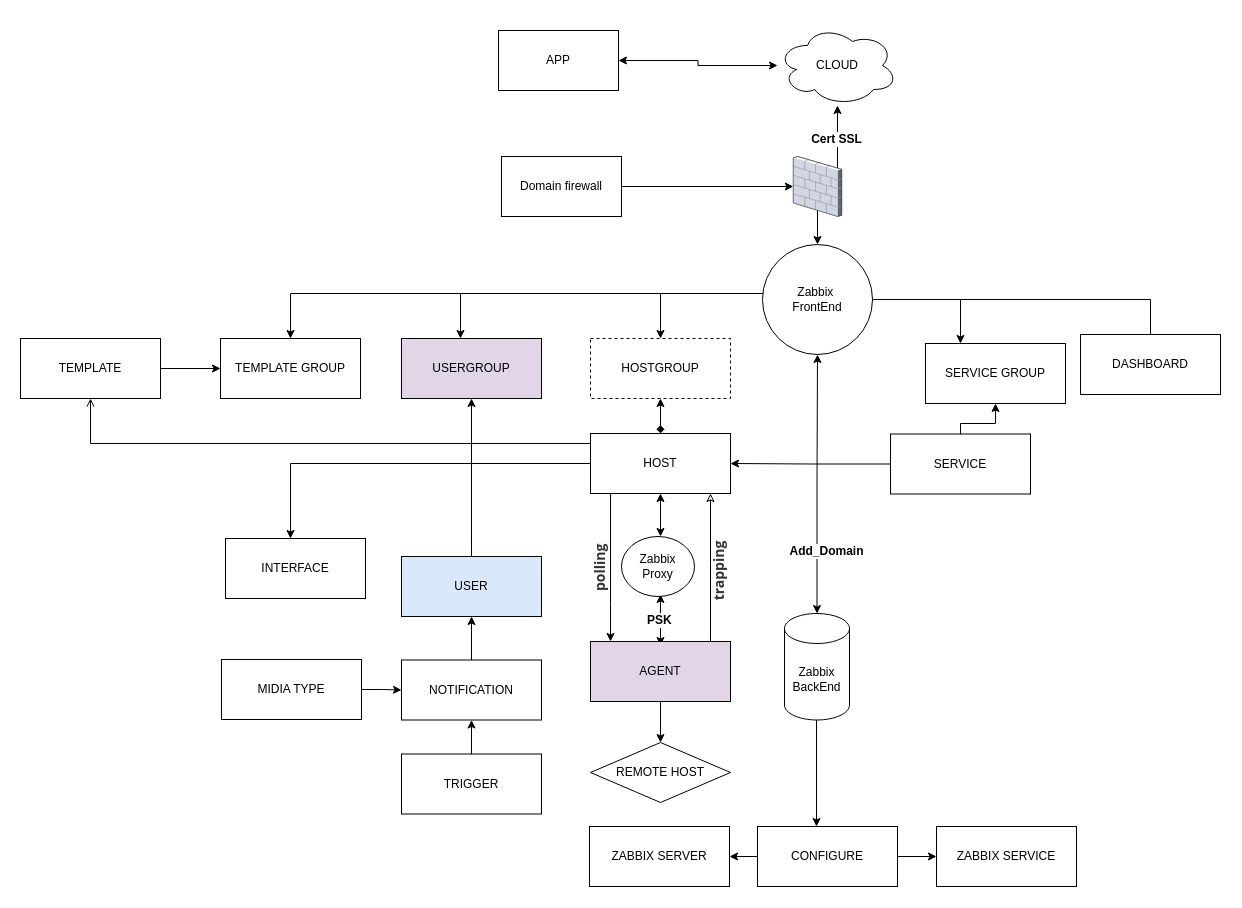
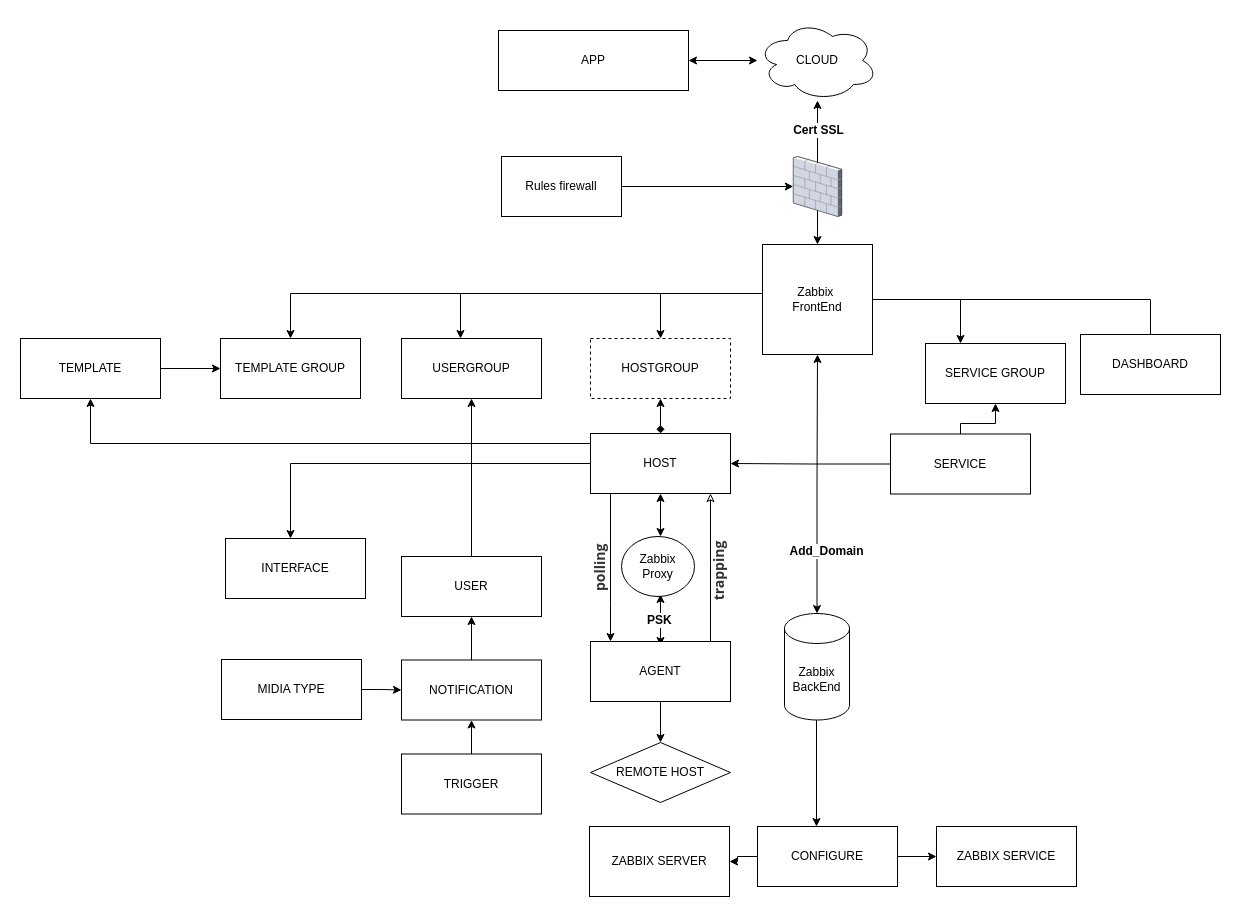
(559, 61) -> (594, 61)
(838, 66) -> (818, 61)
(562, 187) -> (562, 187)
(818, 300) -> (818, 300)
(472, 369) -> (472, 369)
(91, 404) -> (91, 406)
(472, 587) -> (472, 587)
(661, 672) -> (661, 672)
(660, 857) -> (660, 862)
